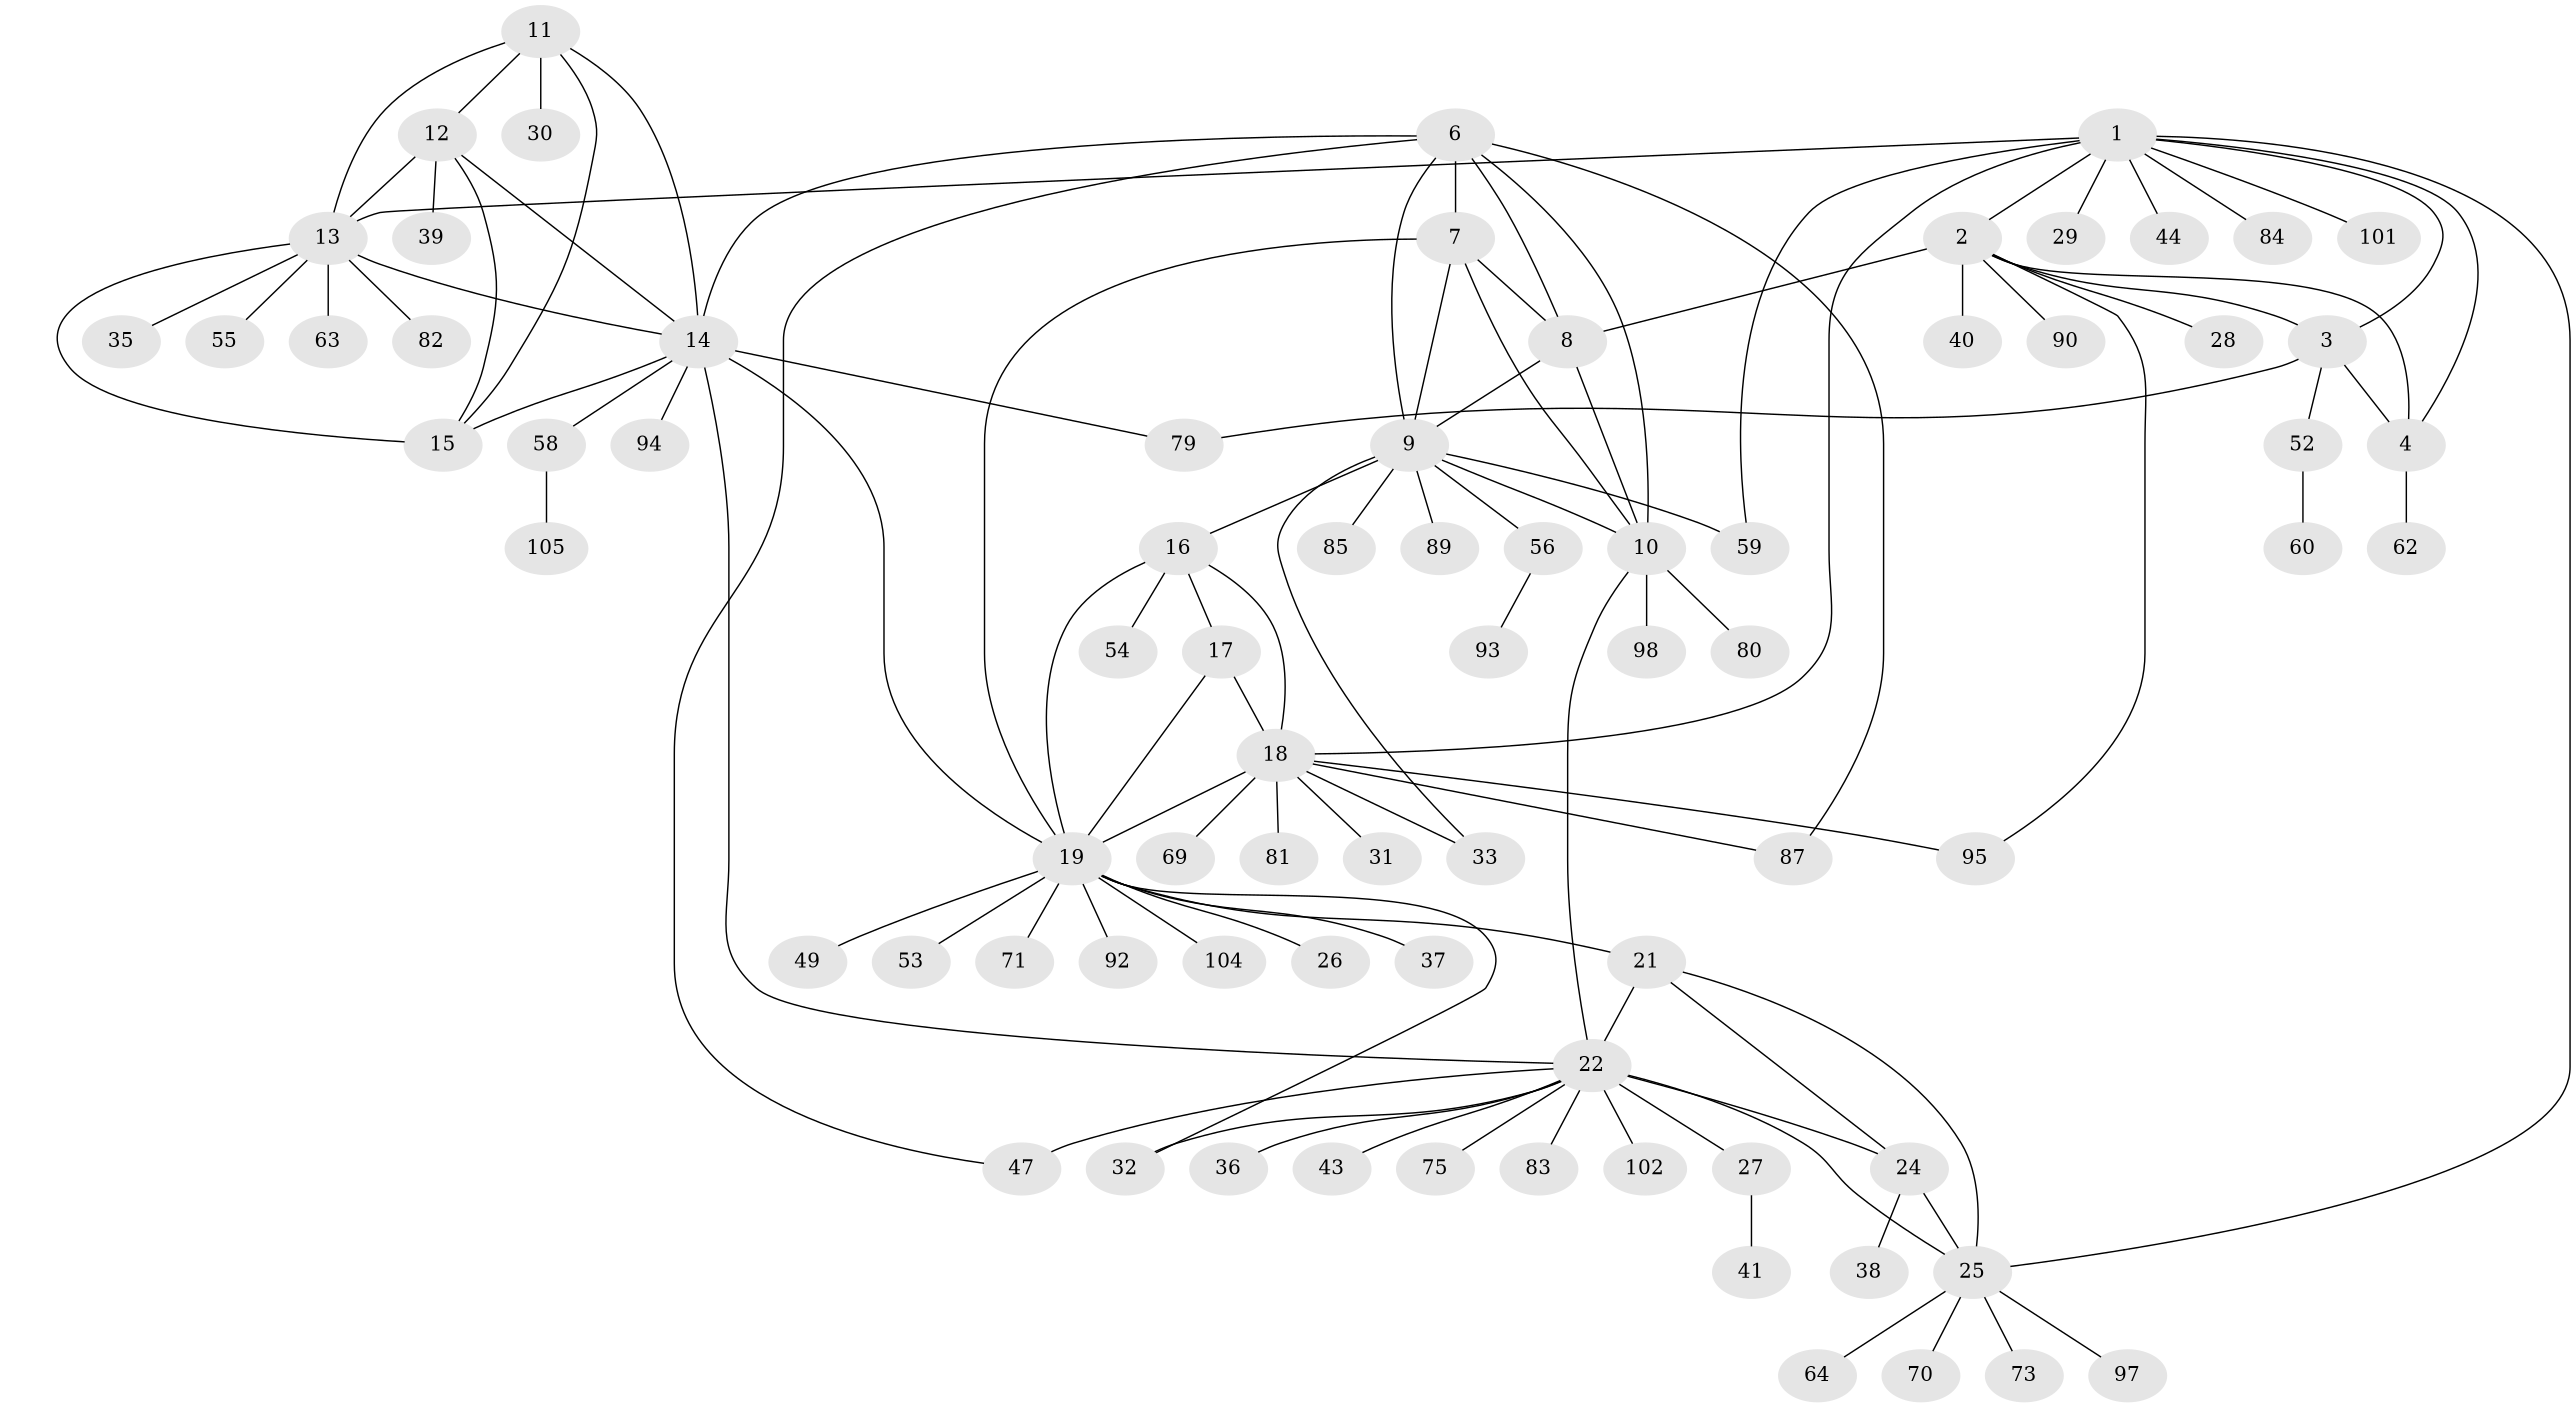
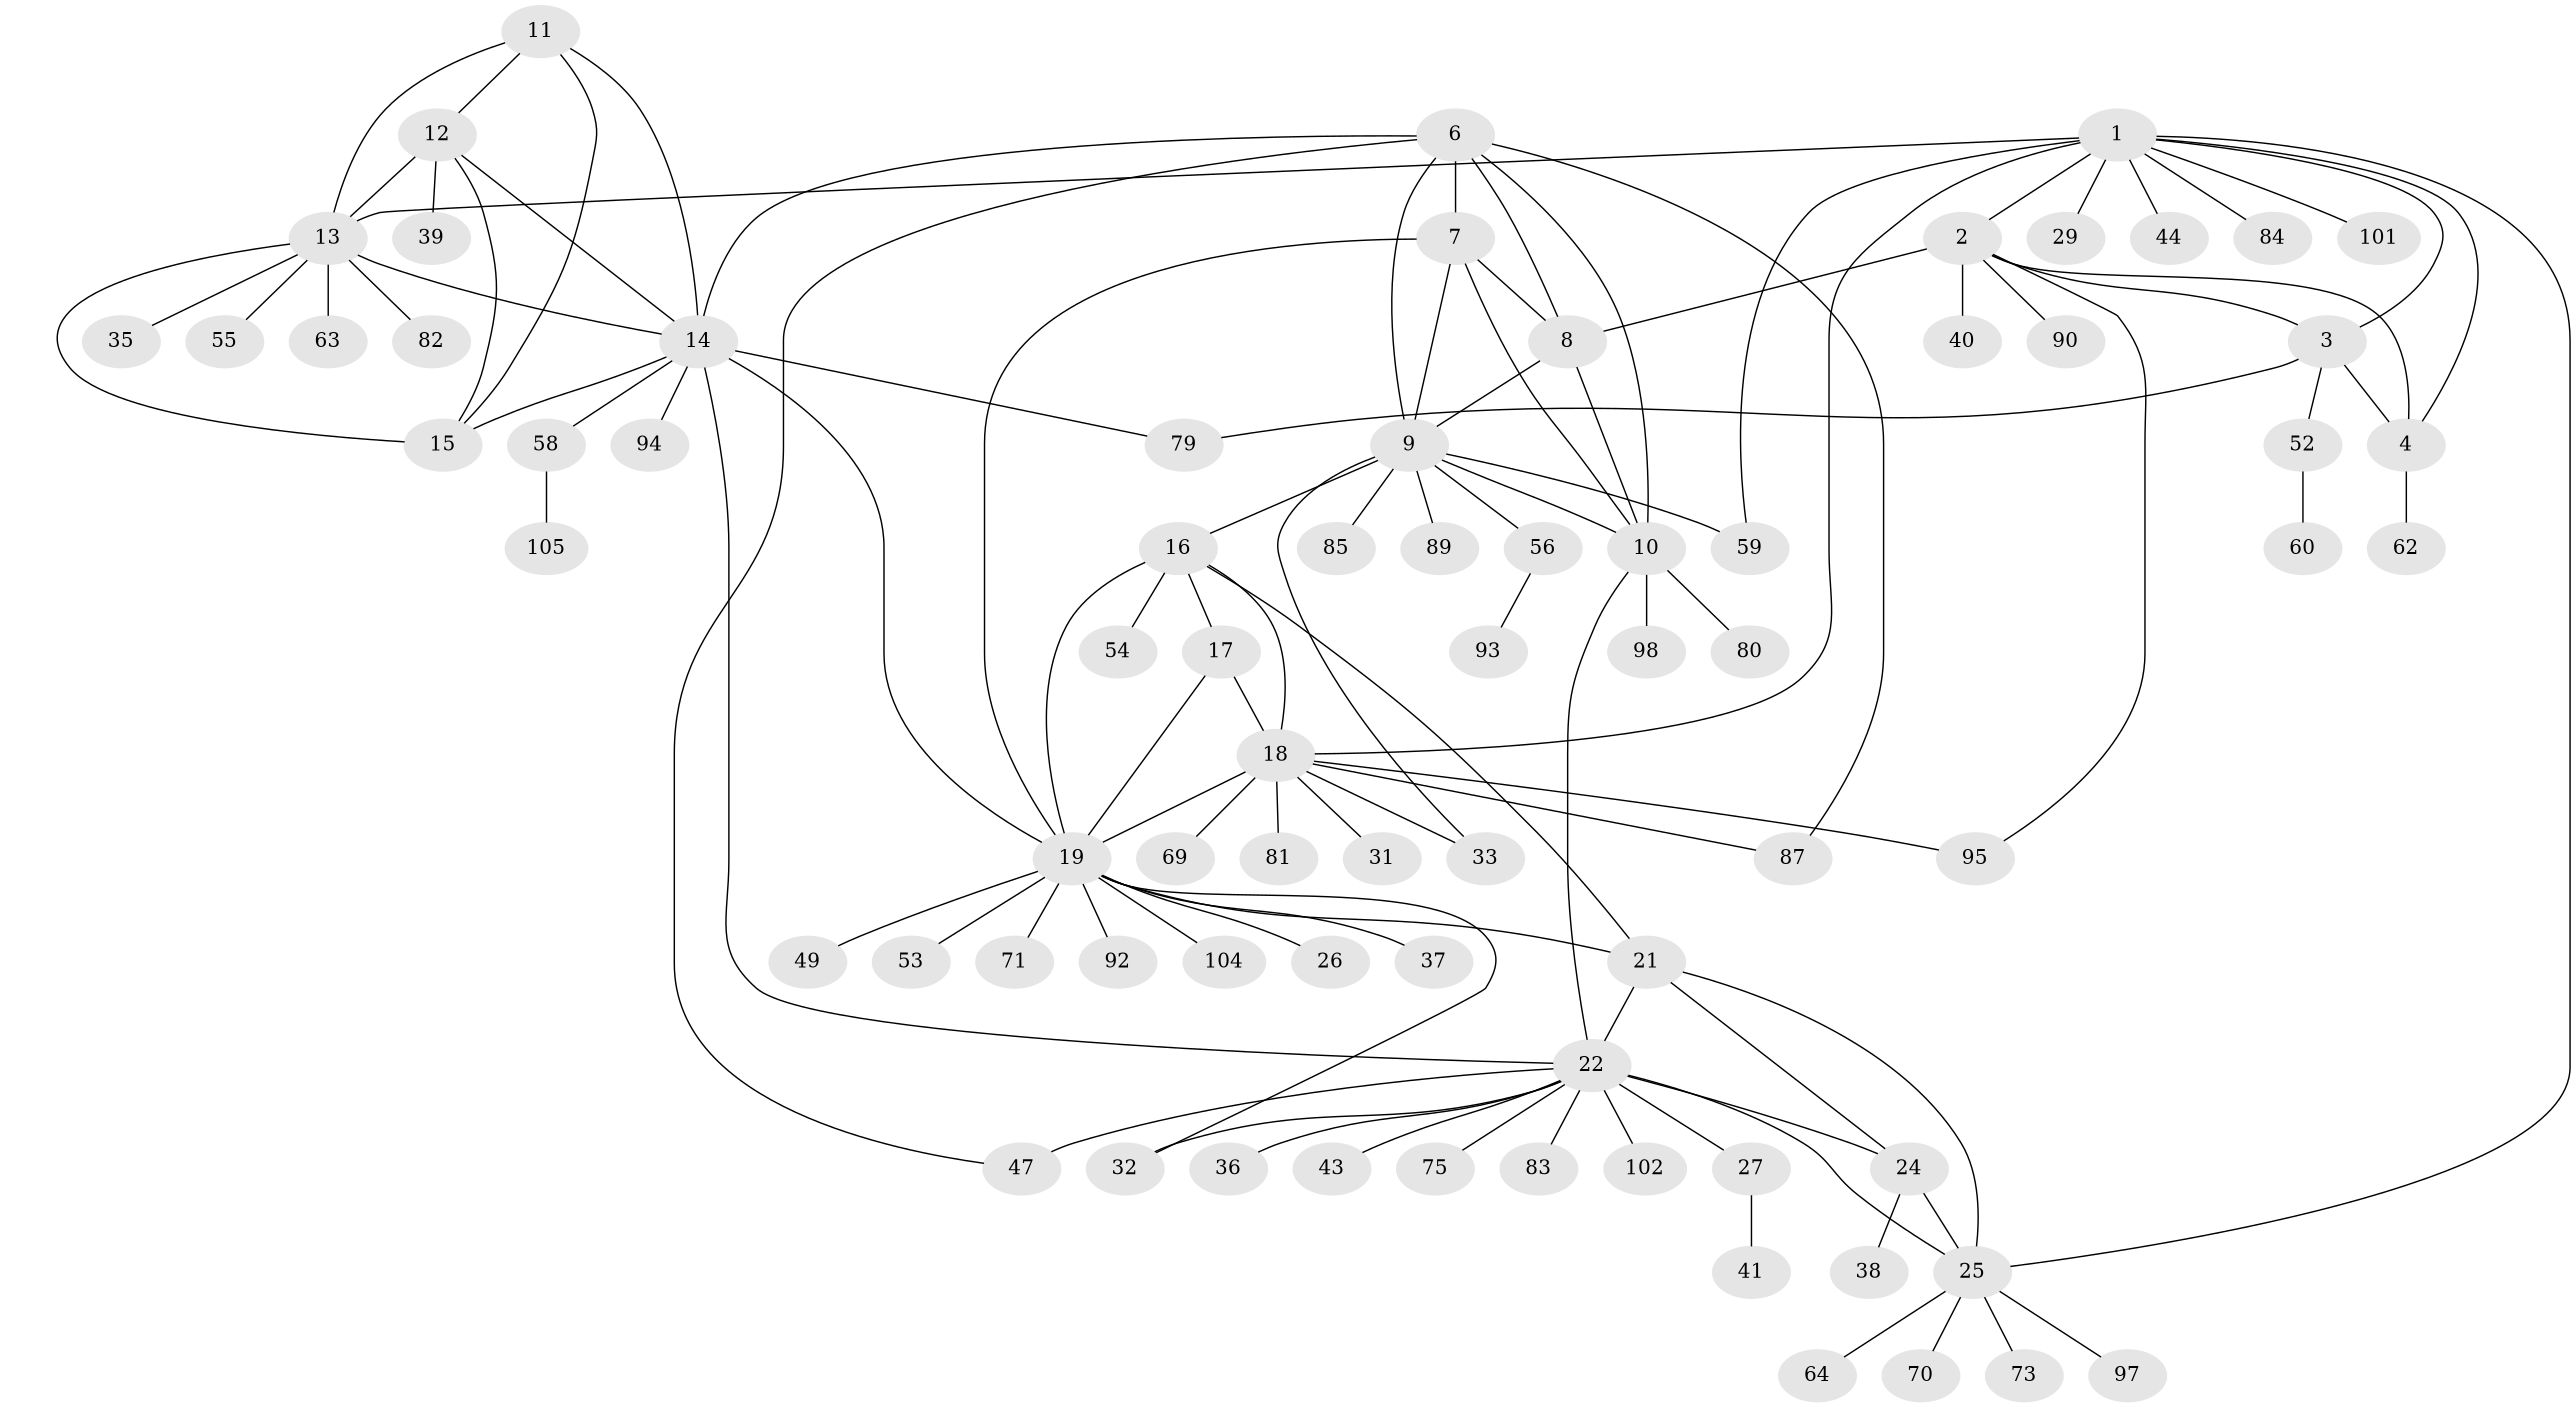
(541, 135) -> none
(2224, 342) -> none
none -> (1435, 734)
